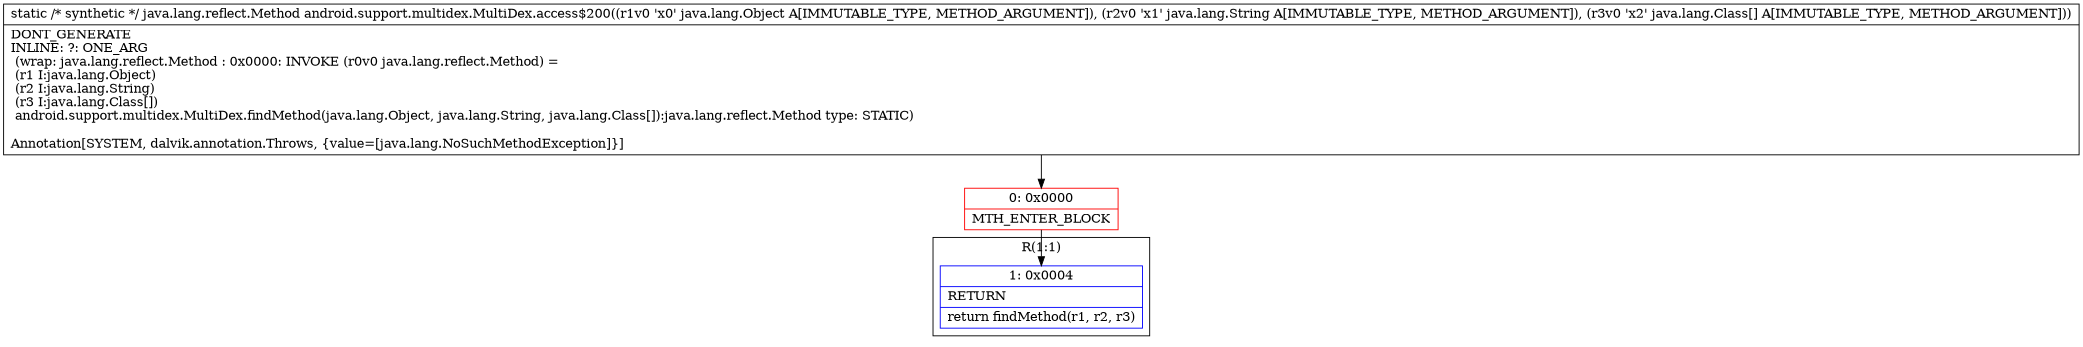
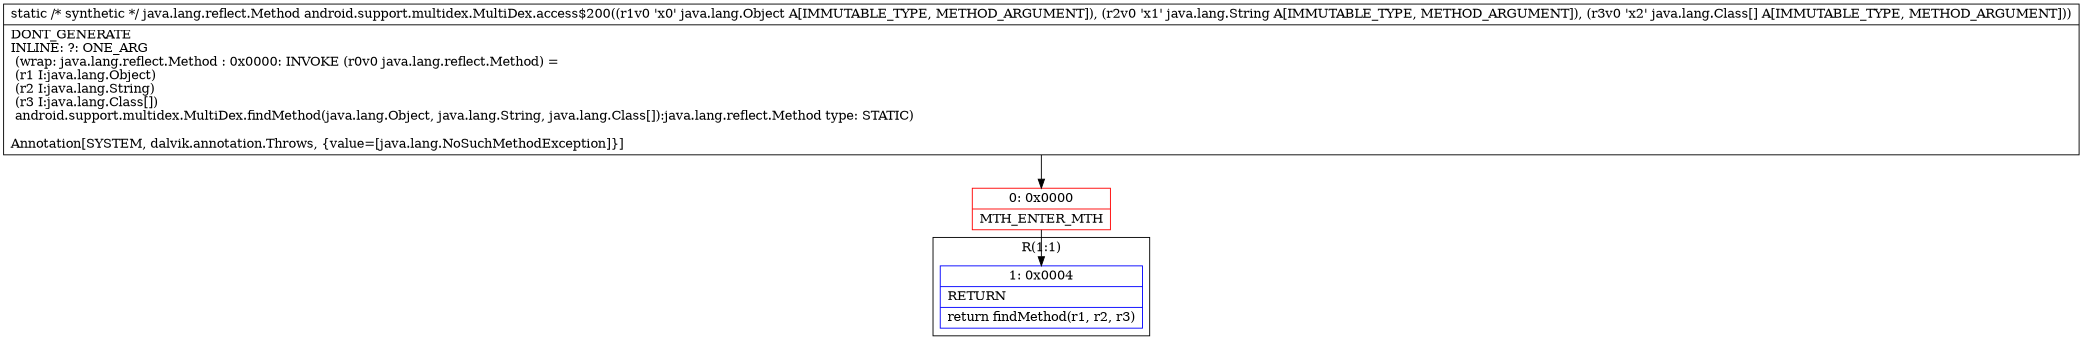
(1041, 219) -> (1041, 219)
